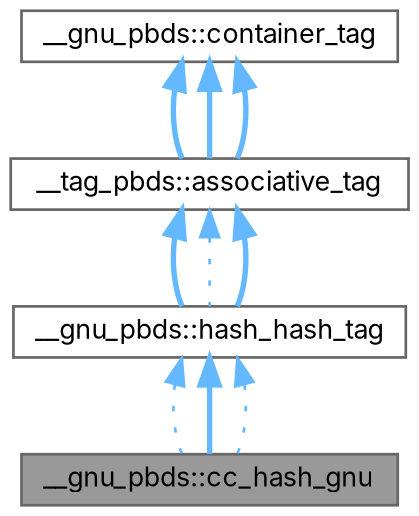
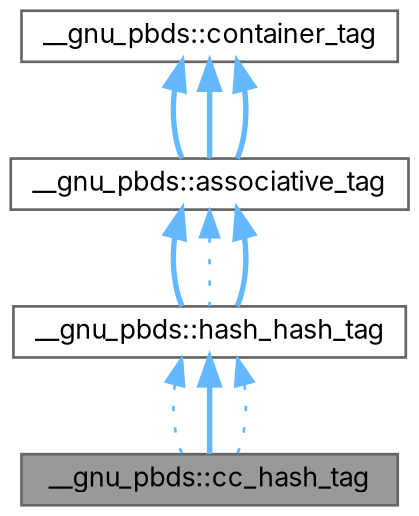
(210, 184) -> (210, 184)
(210, 480) -> (210, 480)
